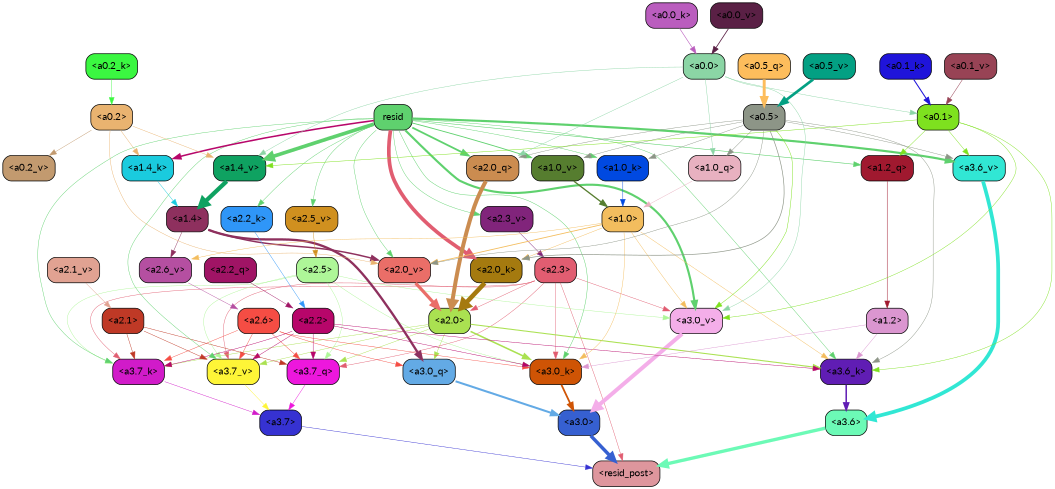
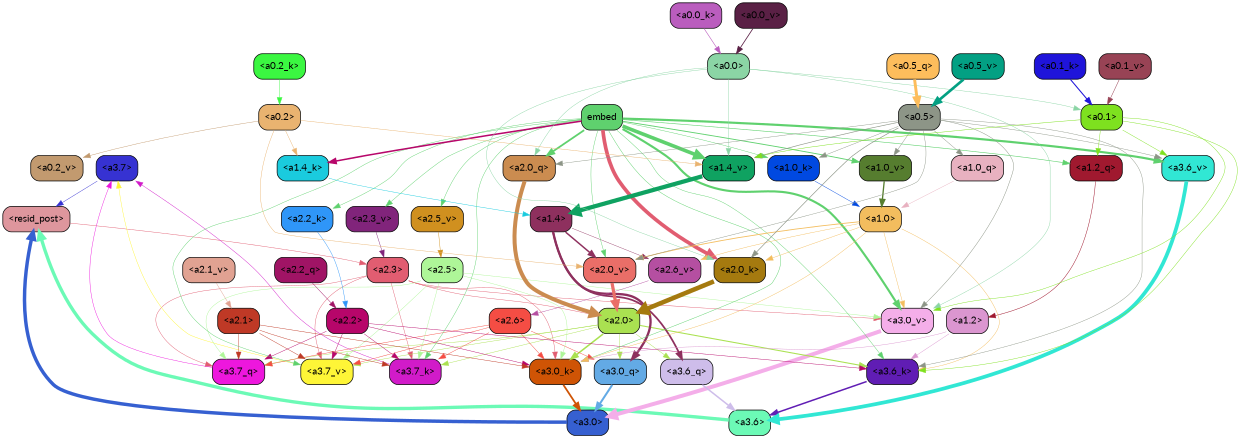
(709, 114) -> (488, 158)
(393, 117) -> (602, 117)
none -> (816, 141)
(787, 228) -> (1002, 201)
none -> (358, 340)
(593, 372) -> (208, 239)
none -> (687, 372)
